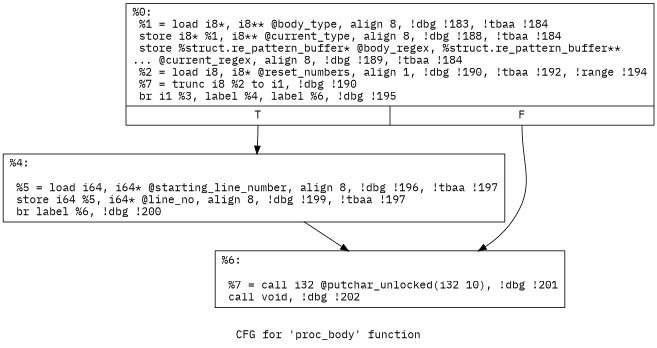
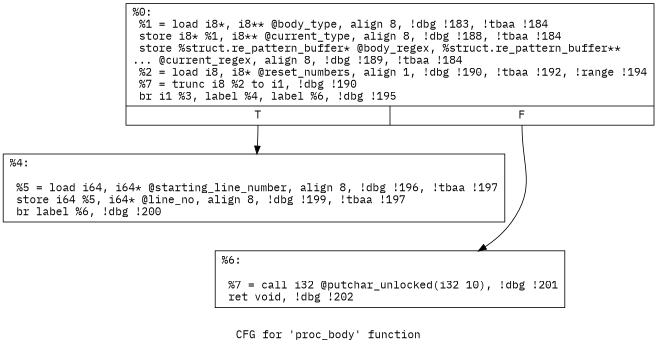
(323, 234) -> none
(291, 297) -> (288, 297)
